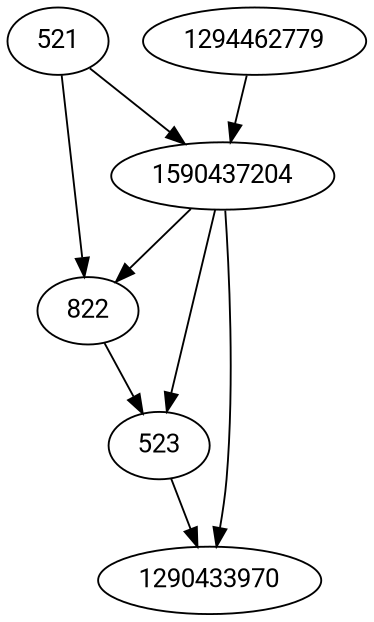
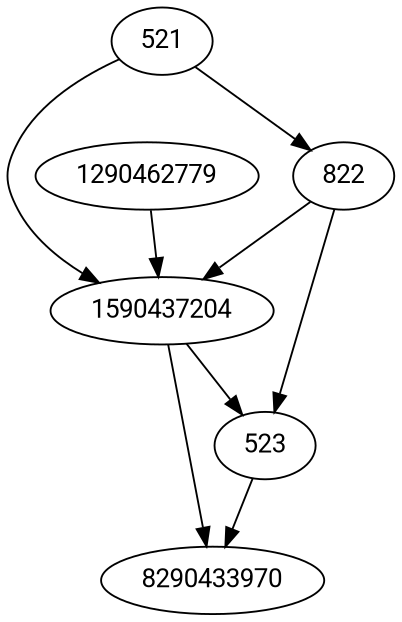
(255, 41) -> (147, 176)
(160, 239) -> (265, 235)
(210, 580) -> (213, 580)
